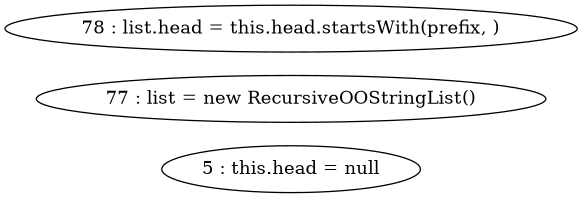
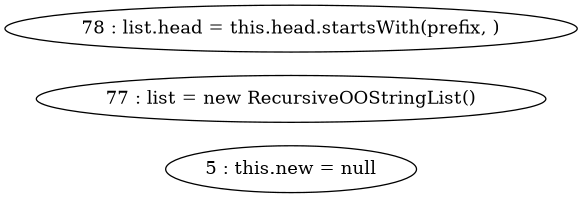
(291, 169) -> (291, 169)
